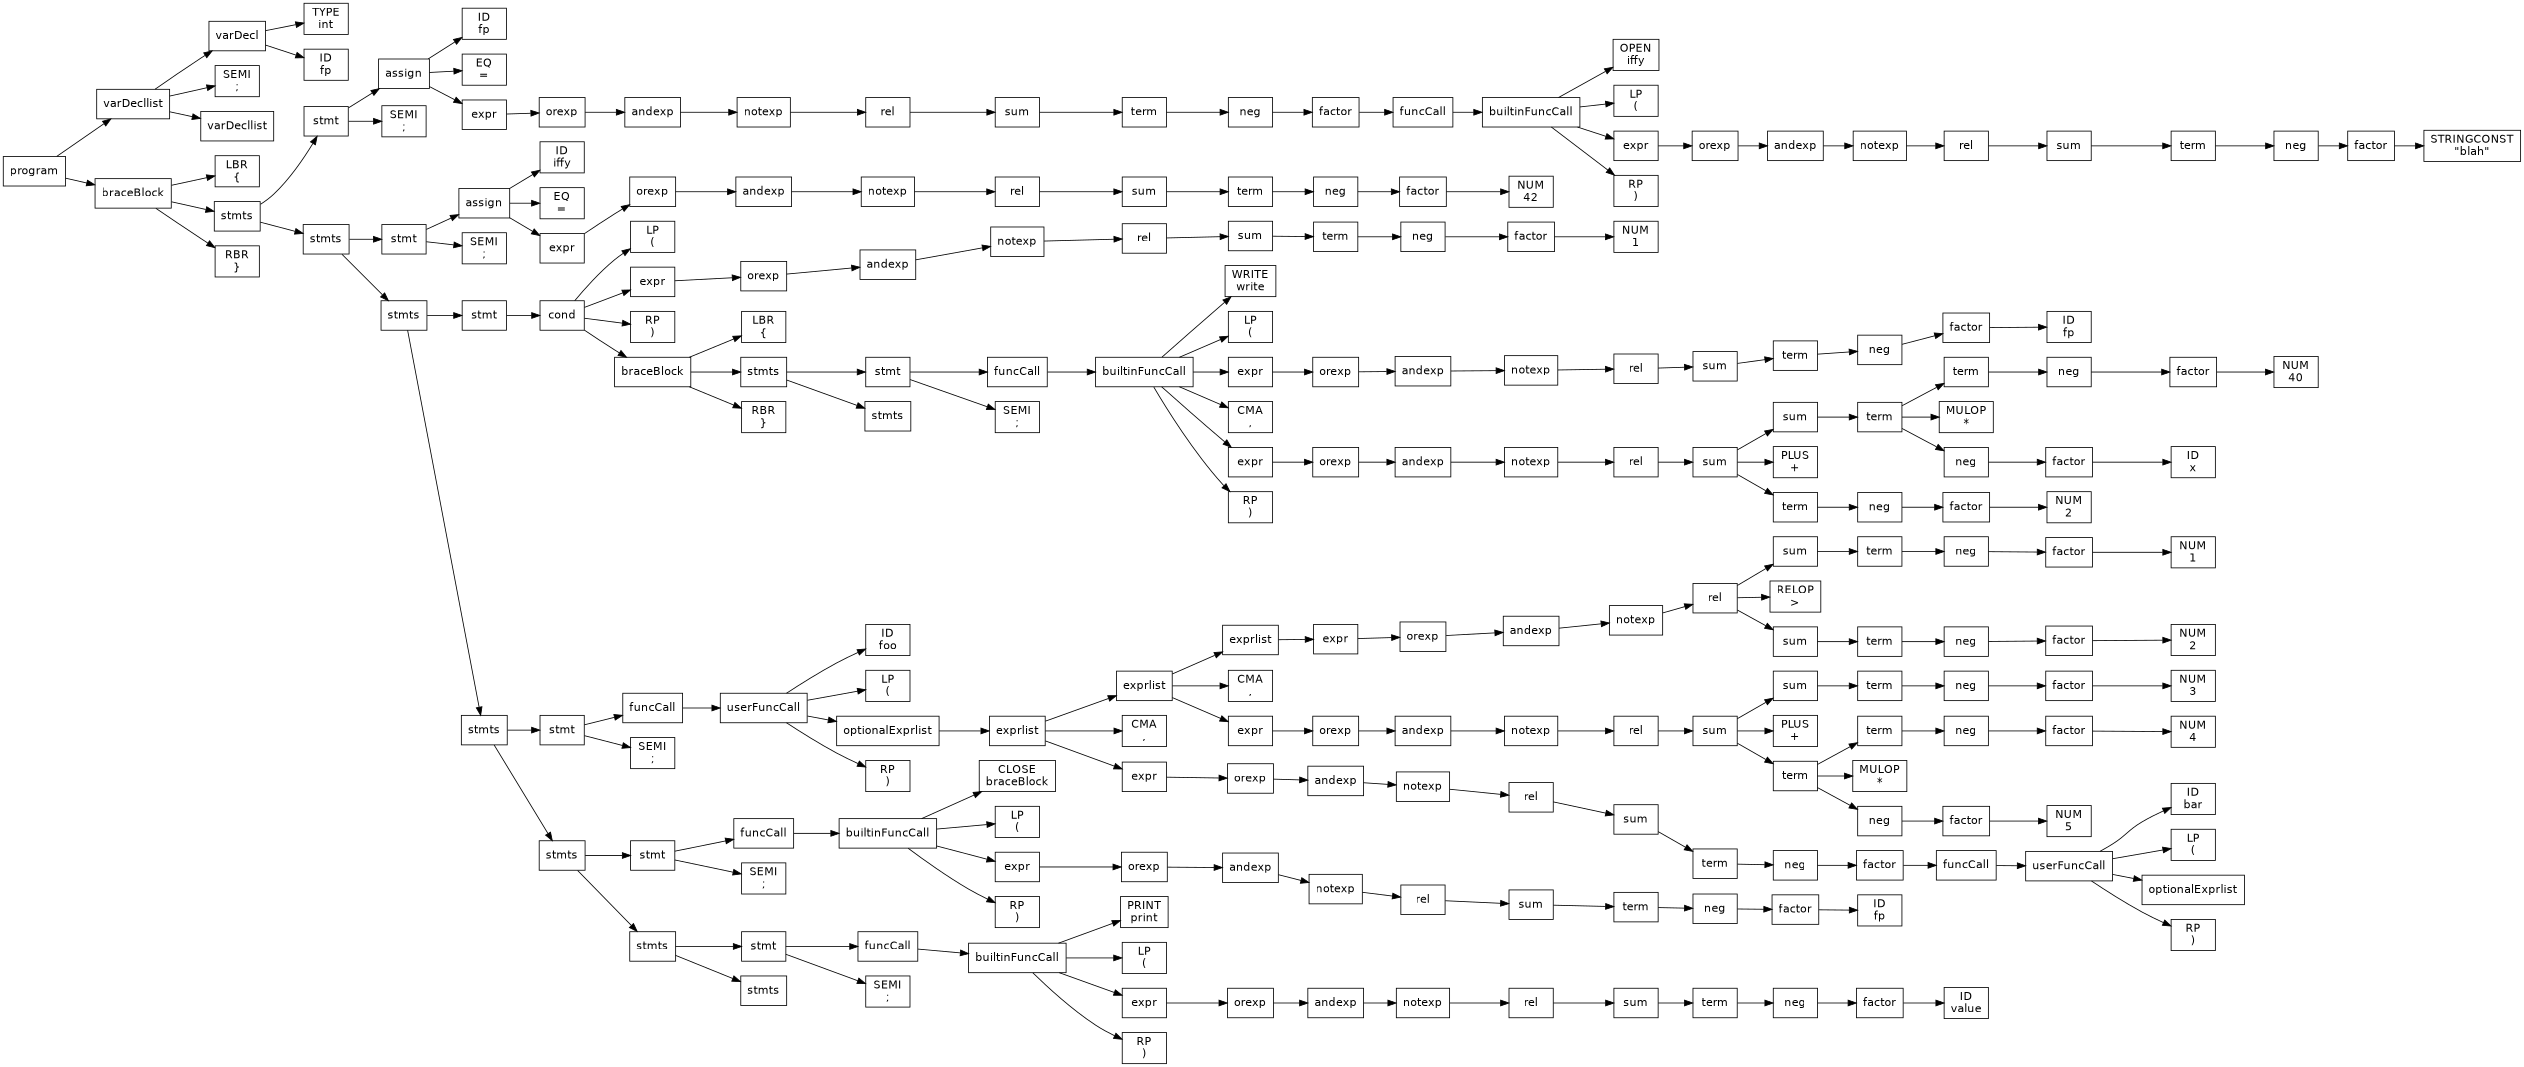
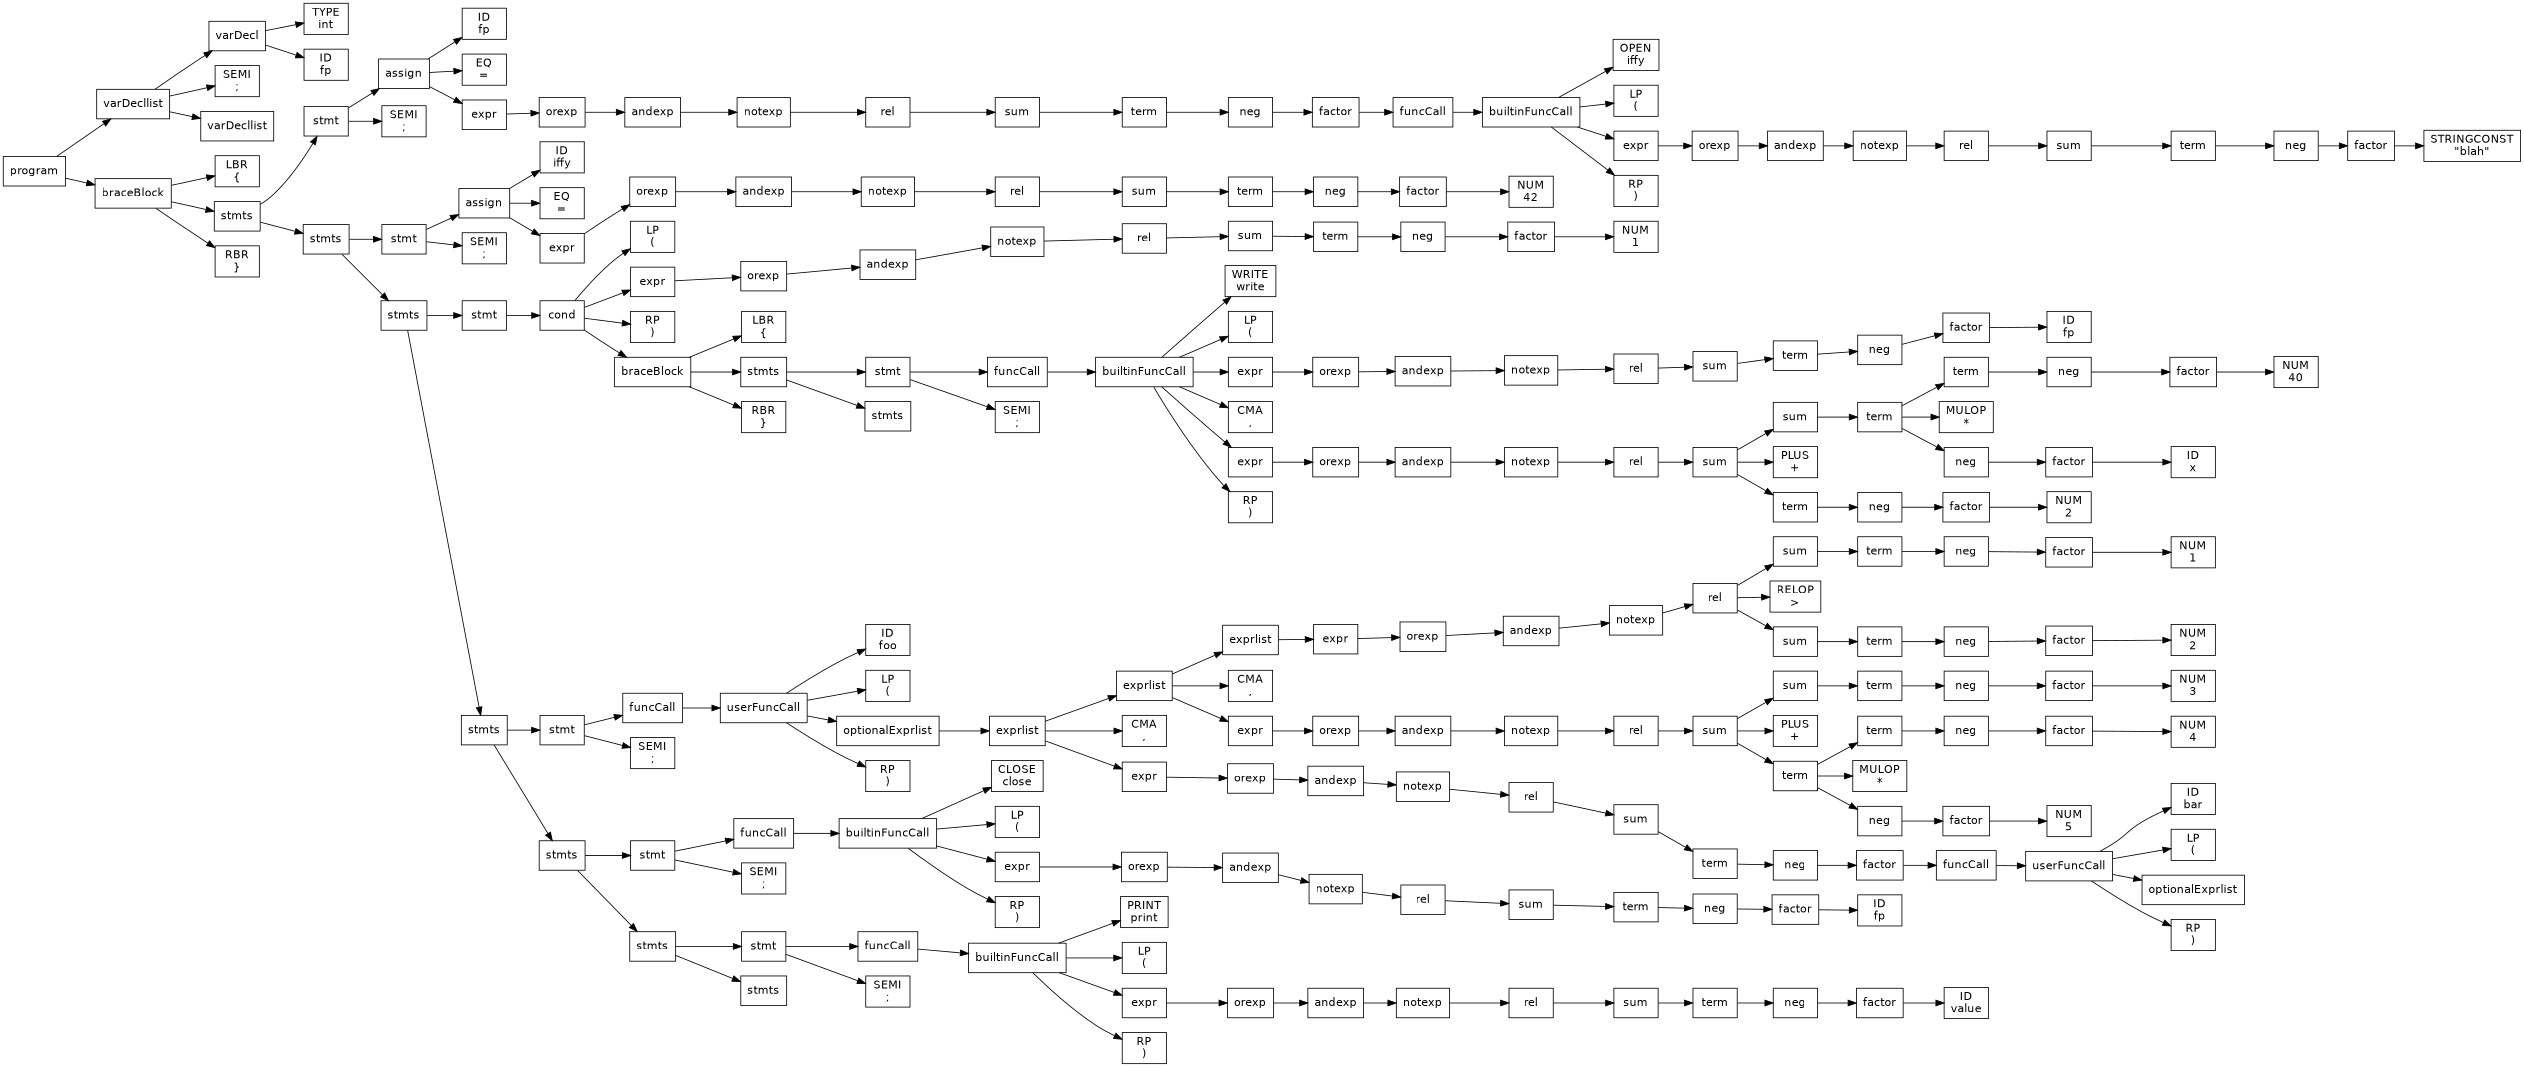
(1017, 782) -> (1017, 782)
